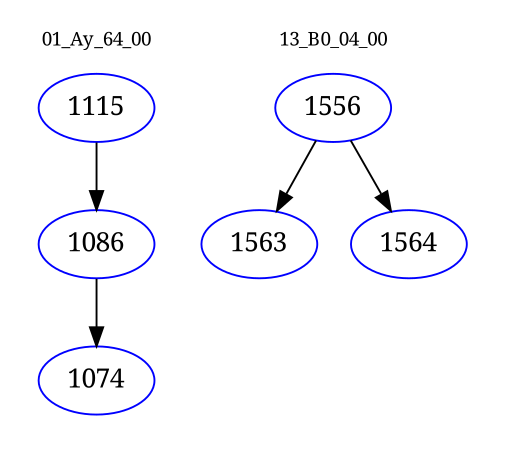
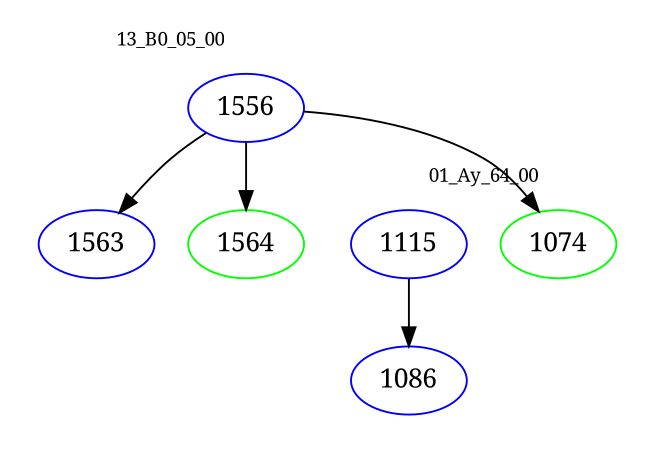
(334, 41) -> (171, 41)
(409, 244) -> (246, 244)
(97, 303) -> (424, 133)
(97, 381) -> (558, 244)
